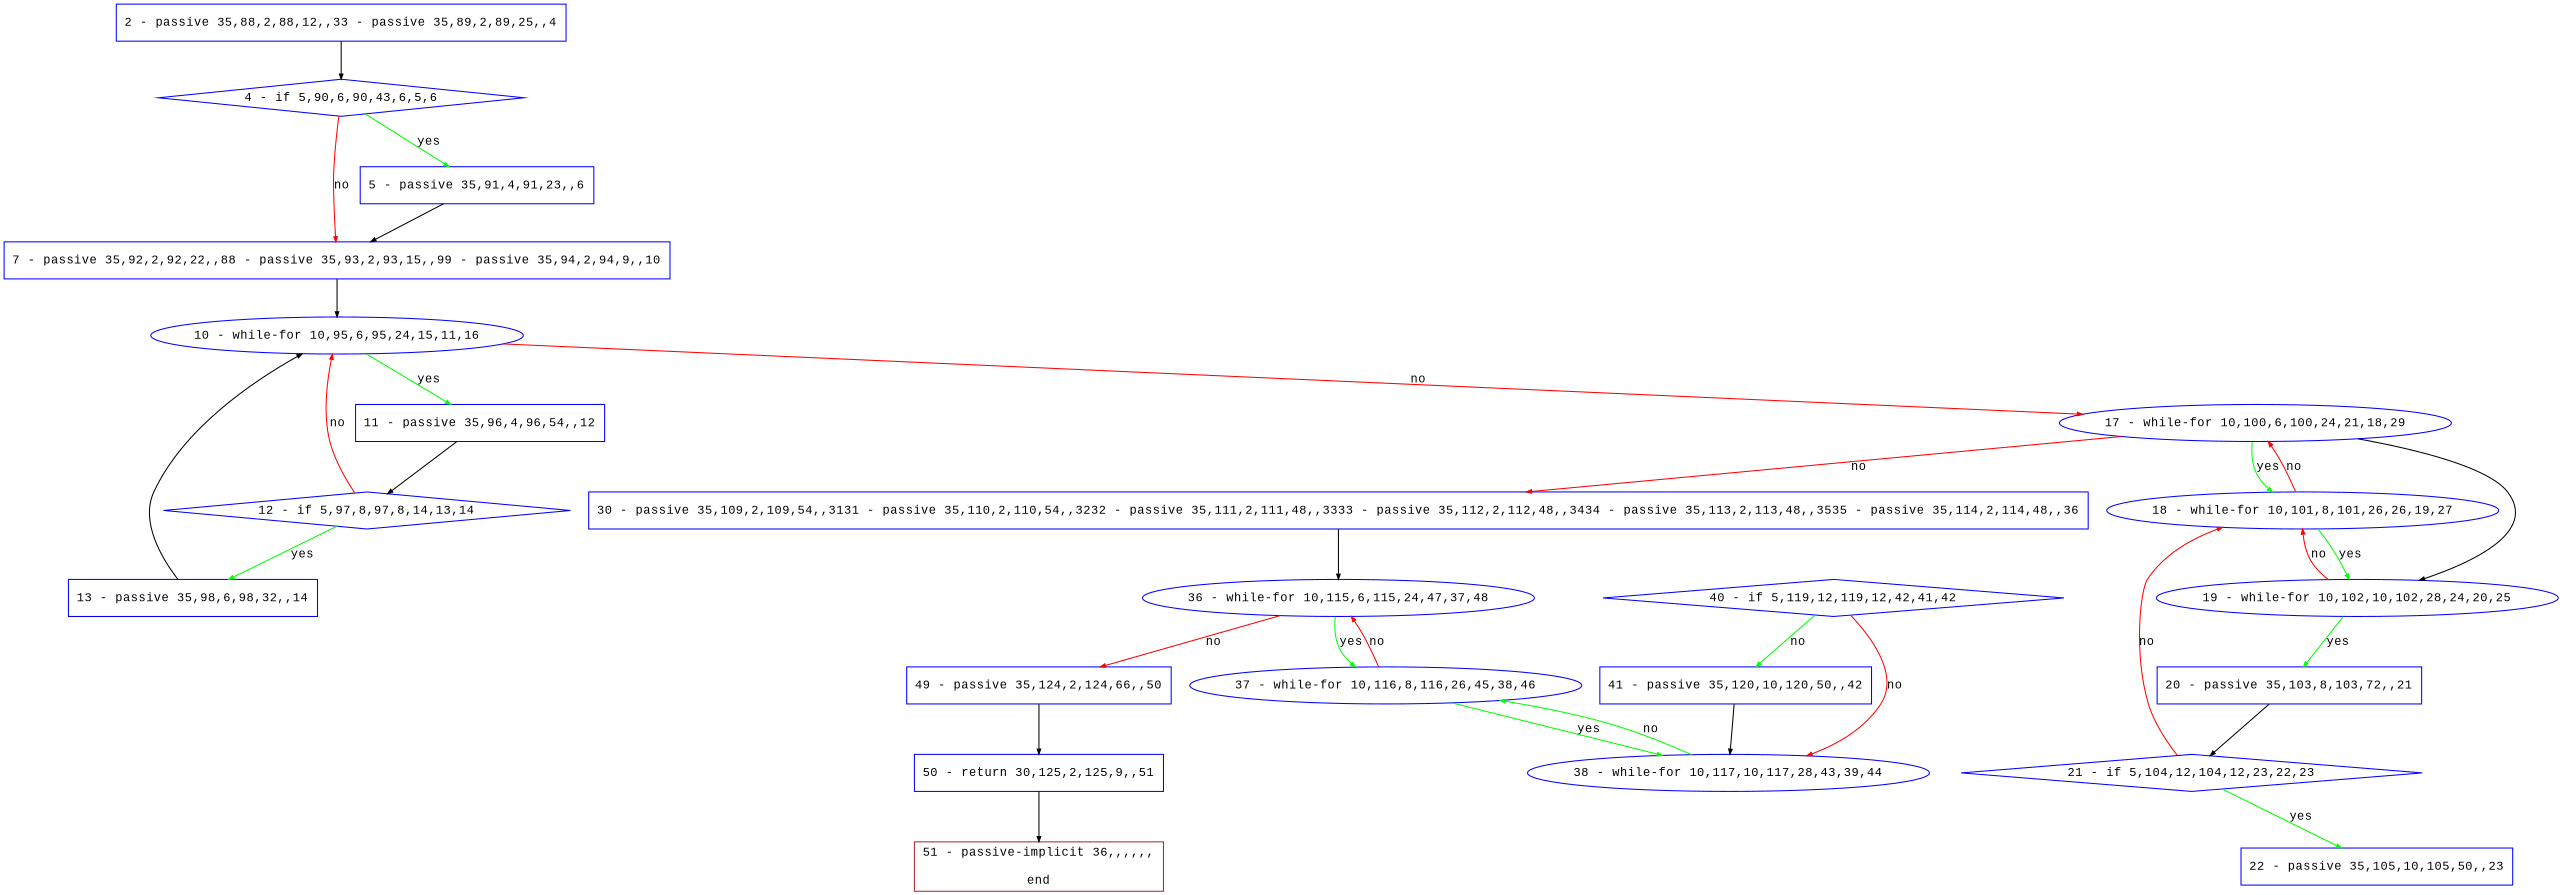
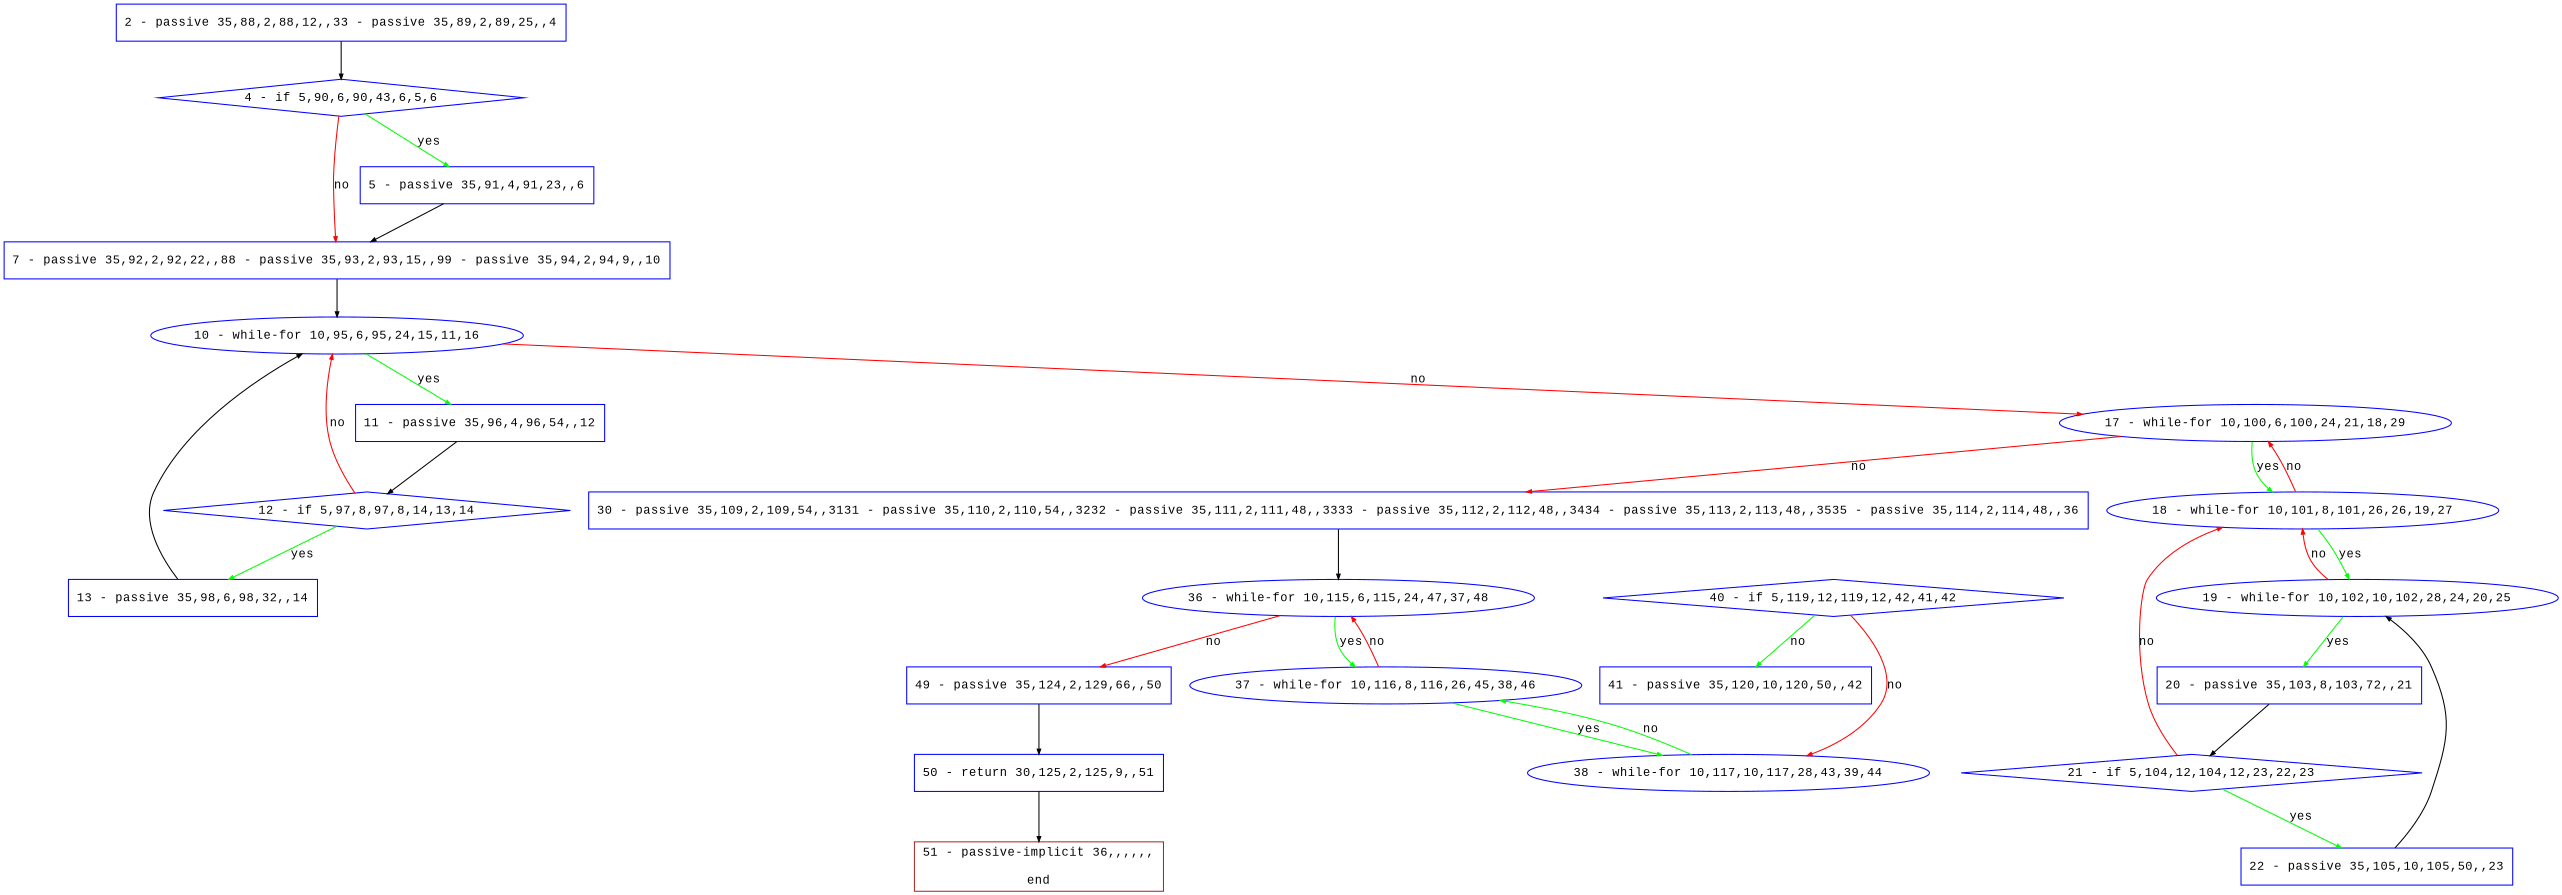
(2500, 485) -> (2446, 731)
(1039, 685) -> (1039, 685)
(1732, 726) -> none
